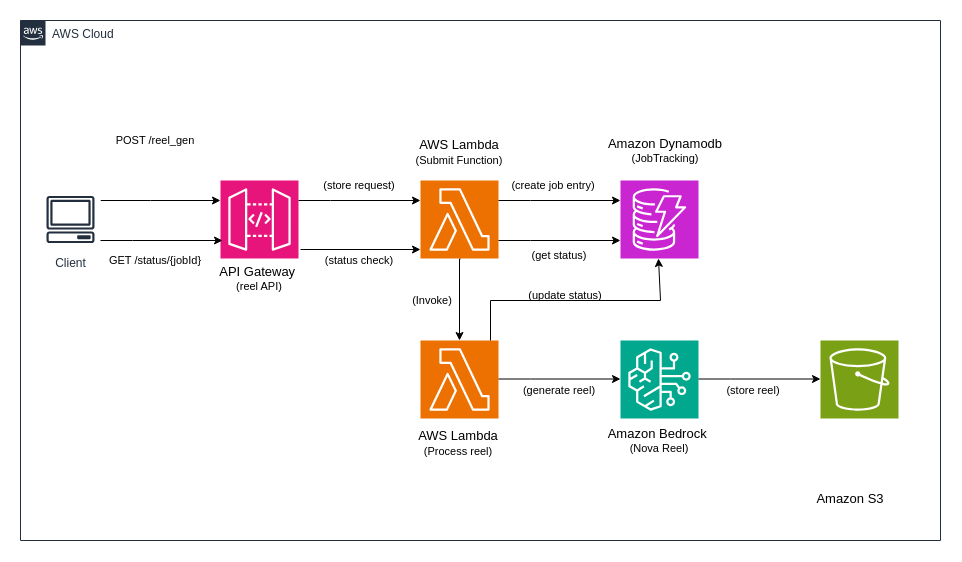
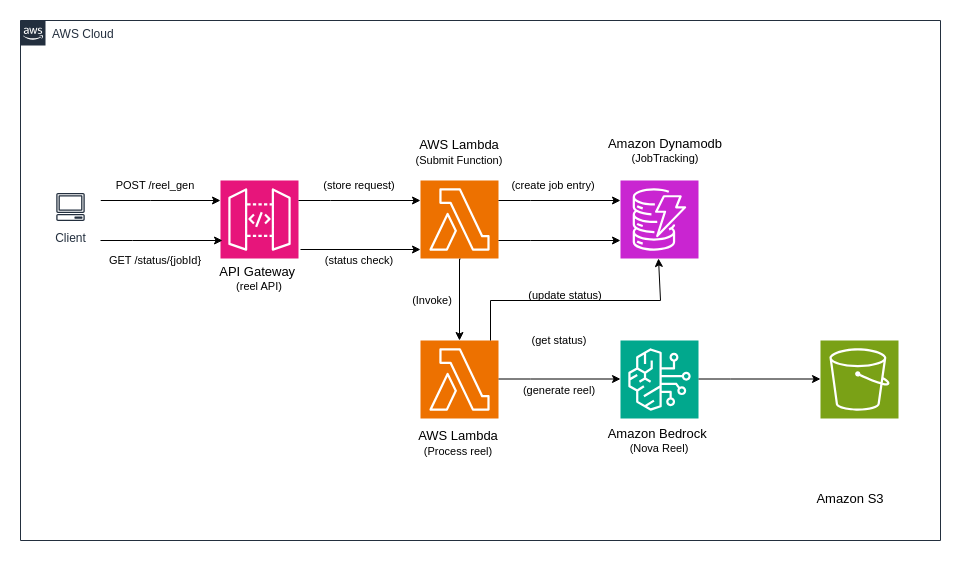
(156, 141) -> (156, 186)
(71, 220) -> (71, 207)
(560, 256) -> (560, 341)
(754, 391) -> none
